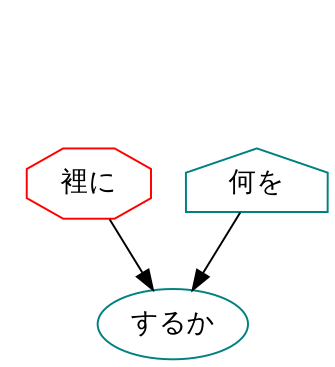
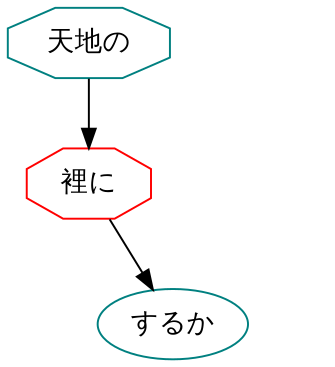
none -> (89, 43)
(257, 184) -> none
